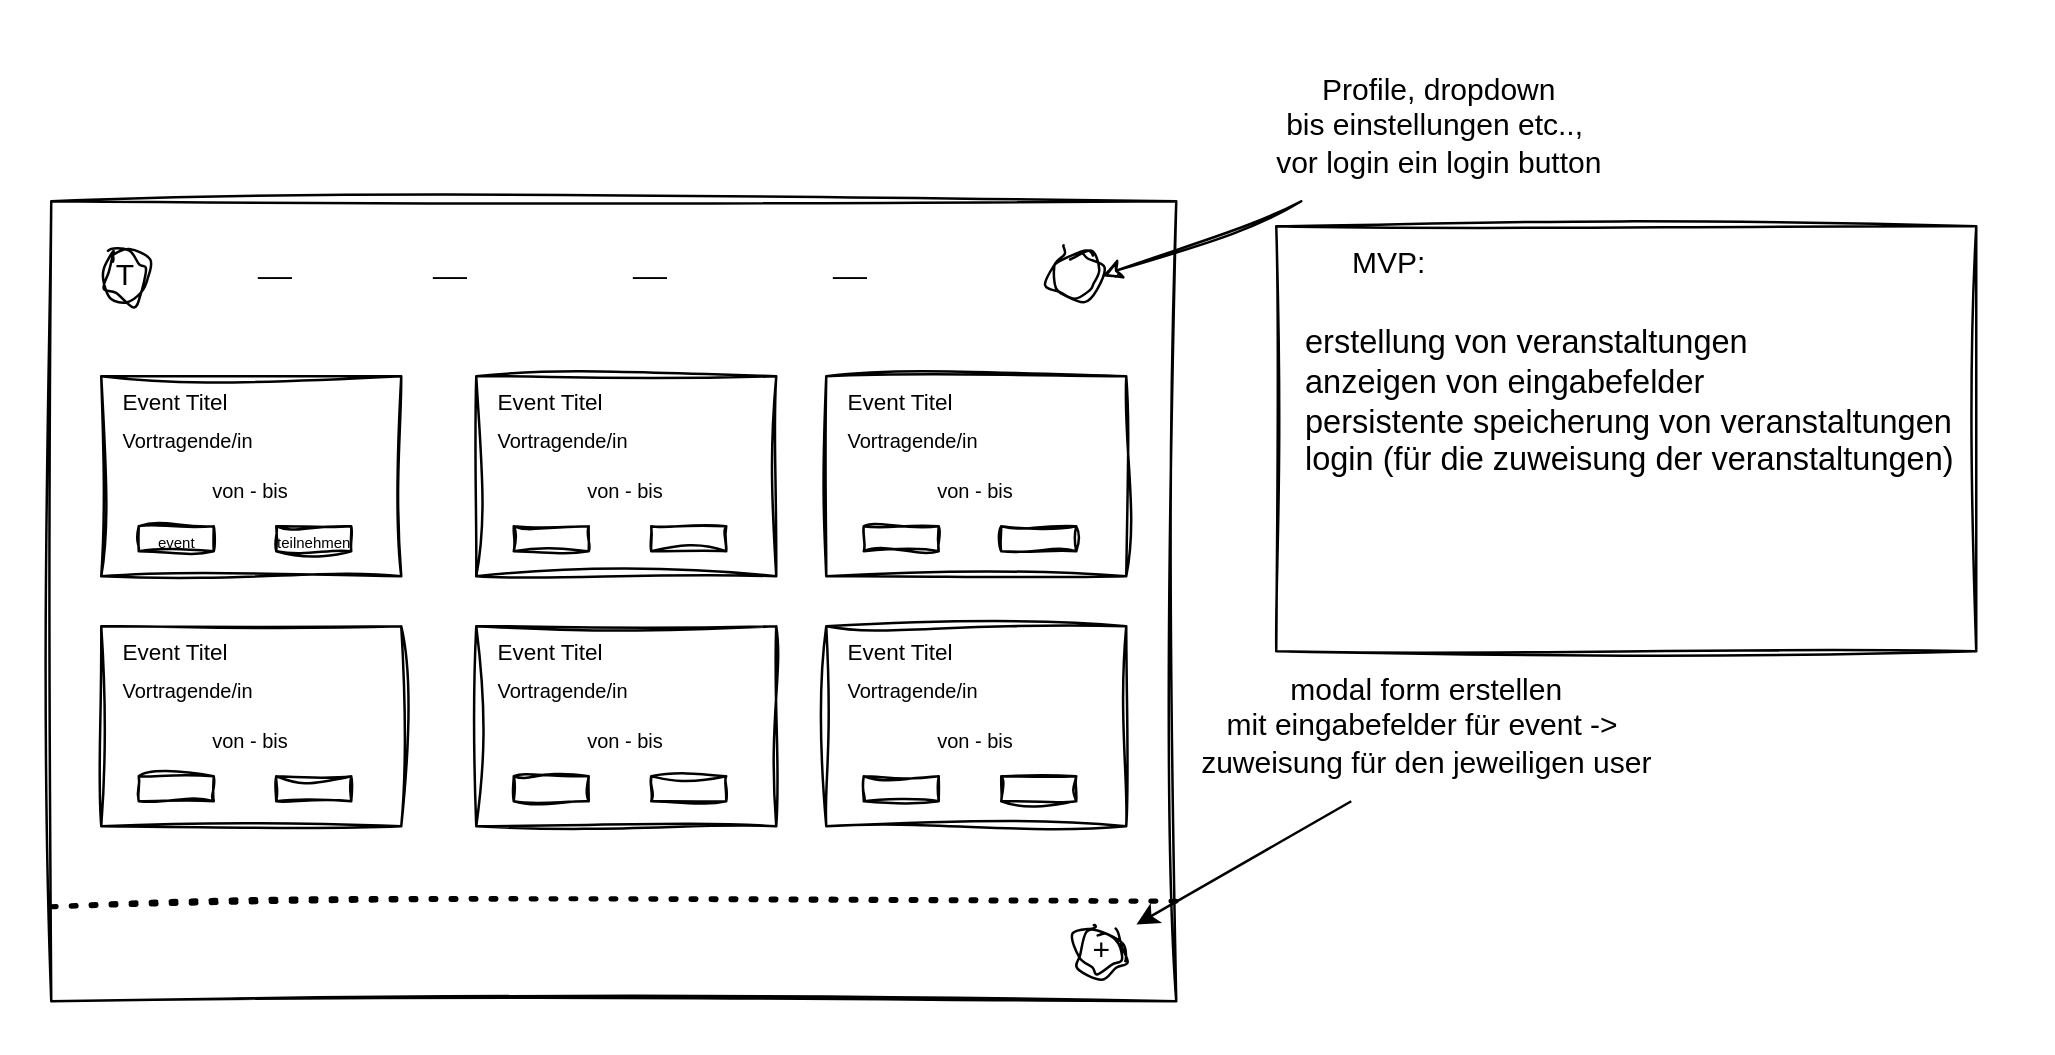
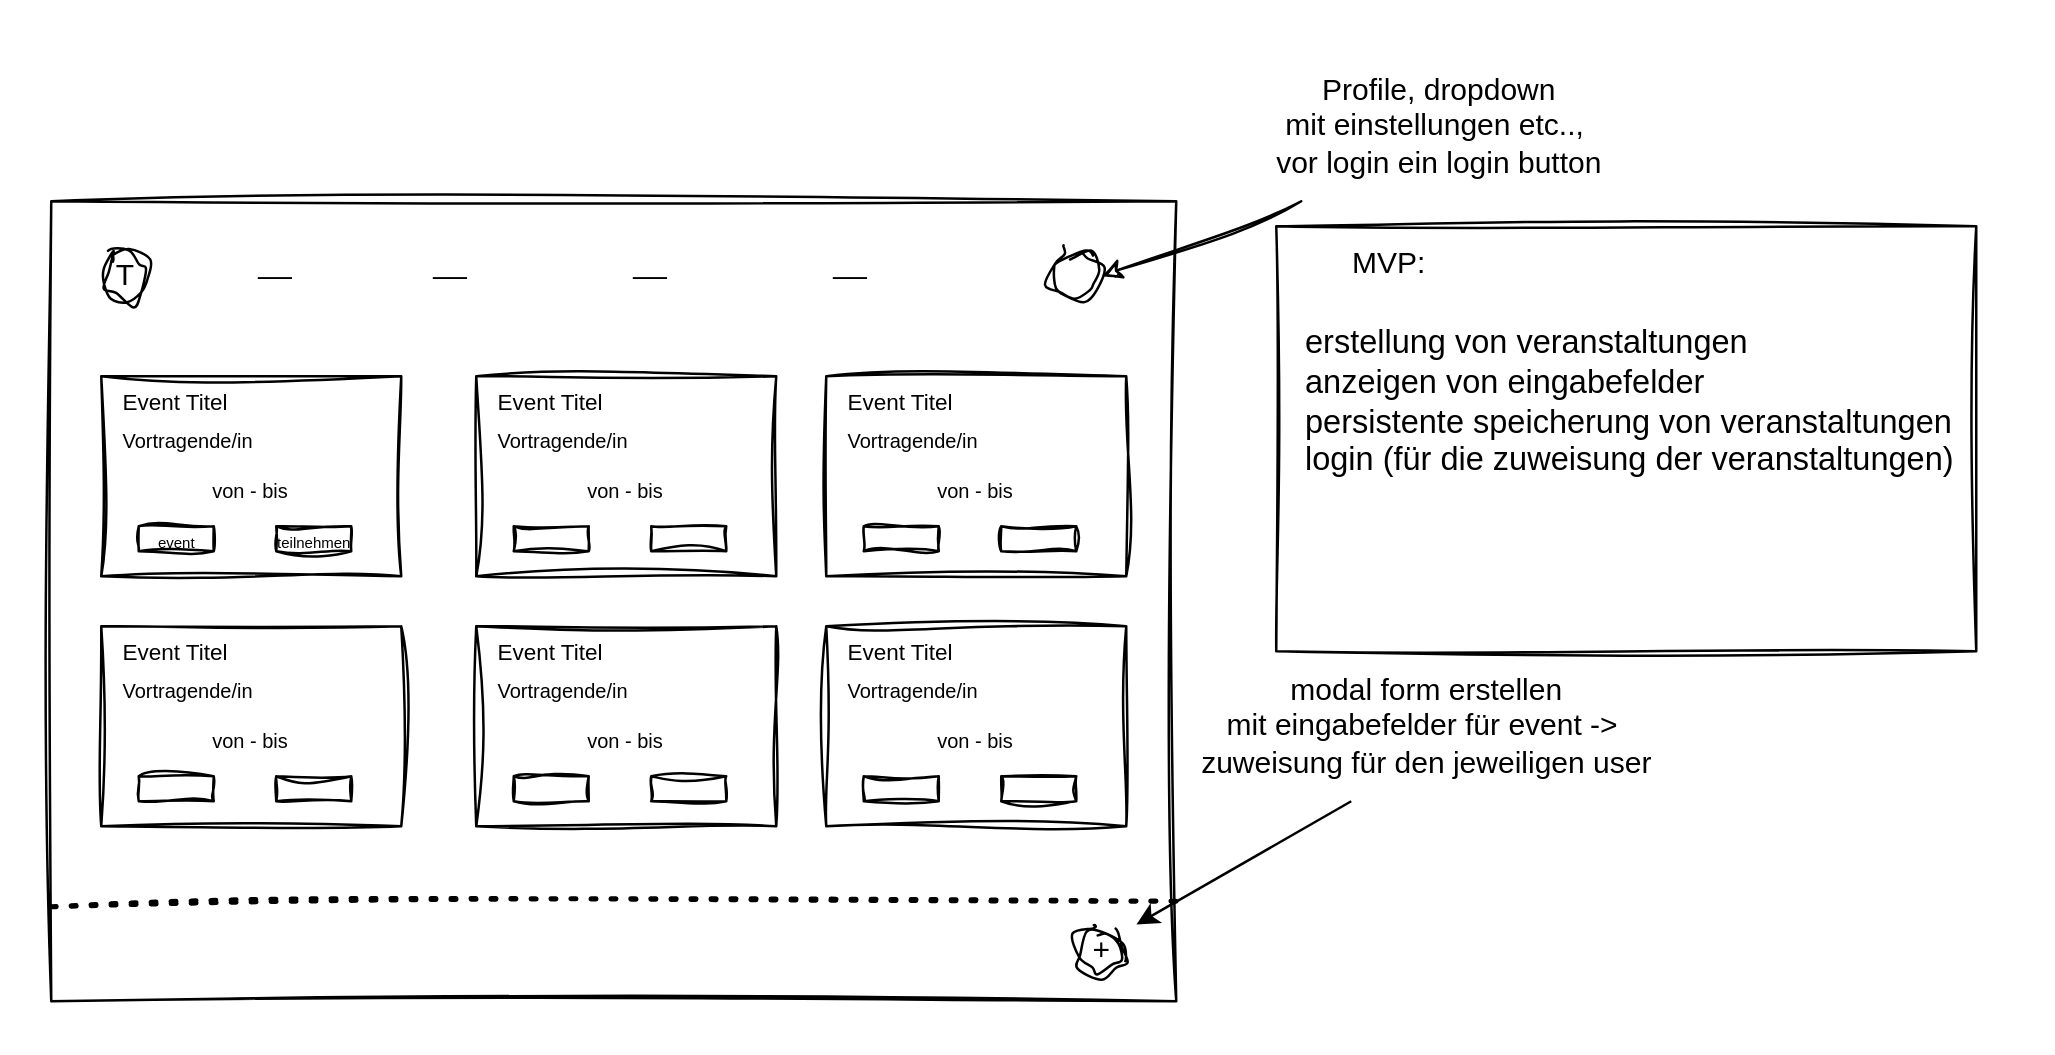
(1440, 126) -> (1440, 126)
